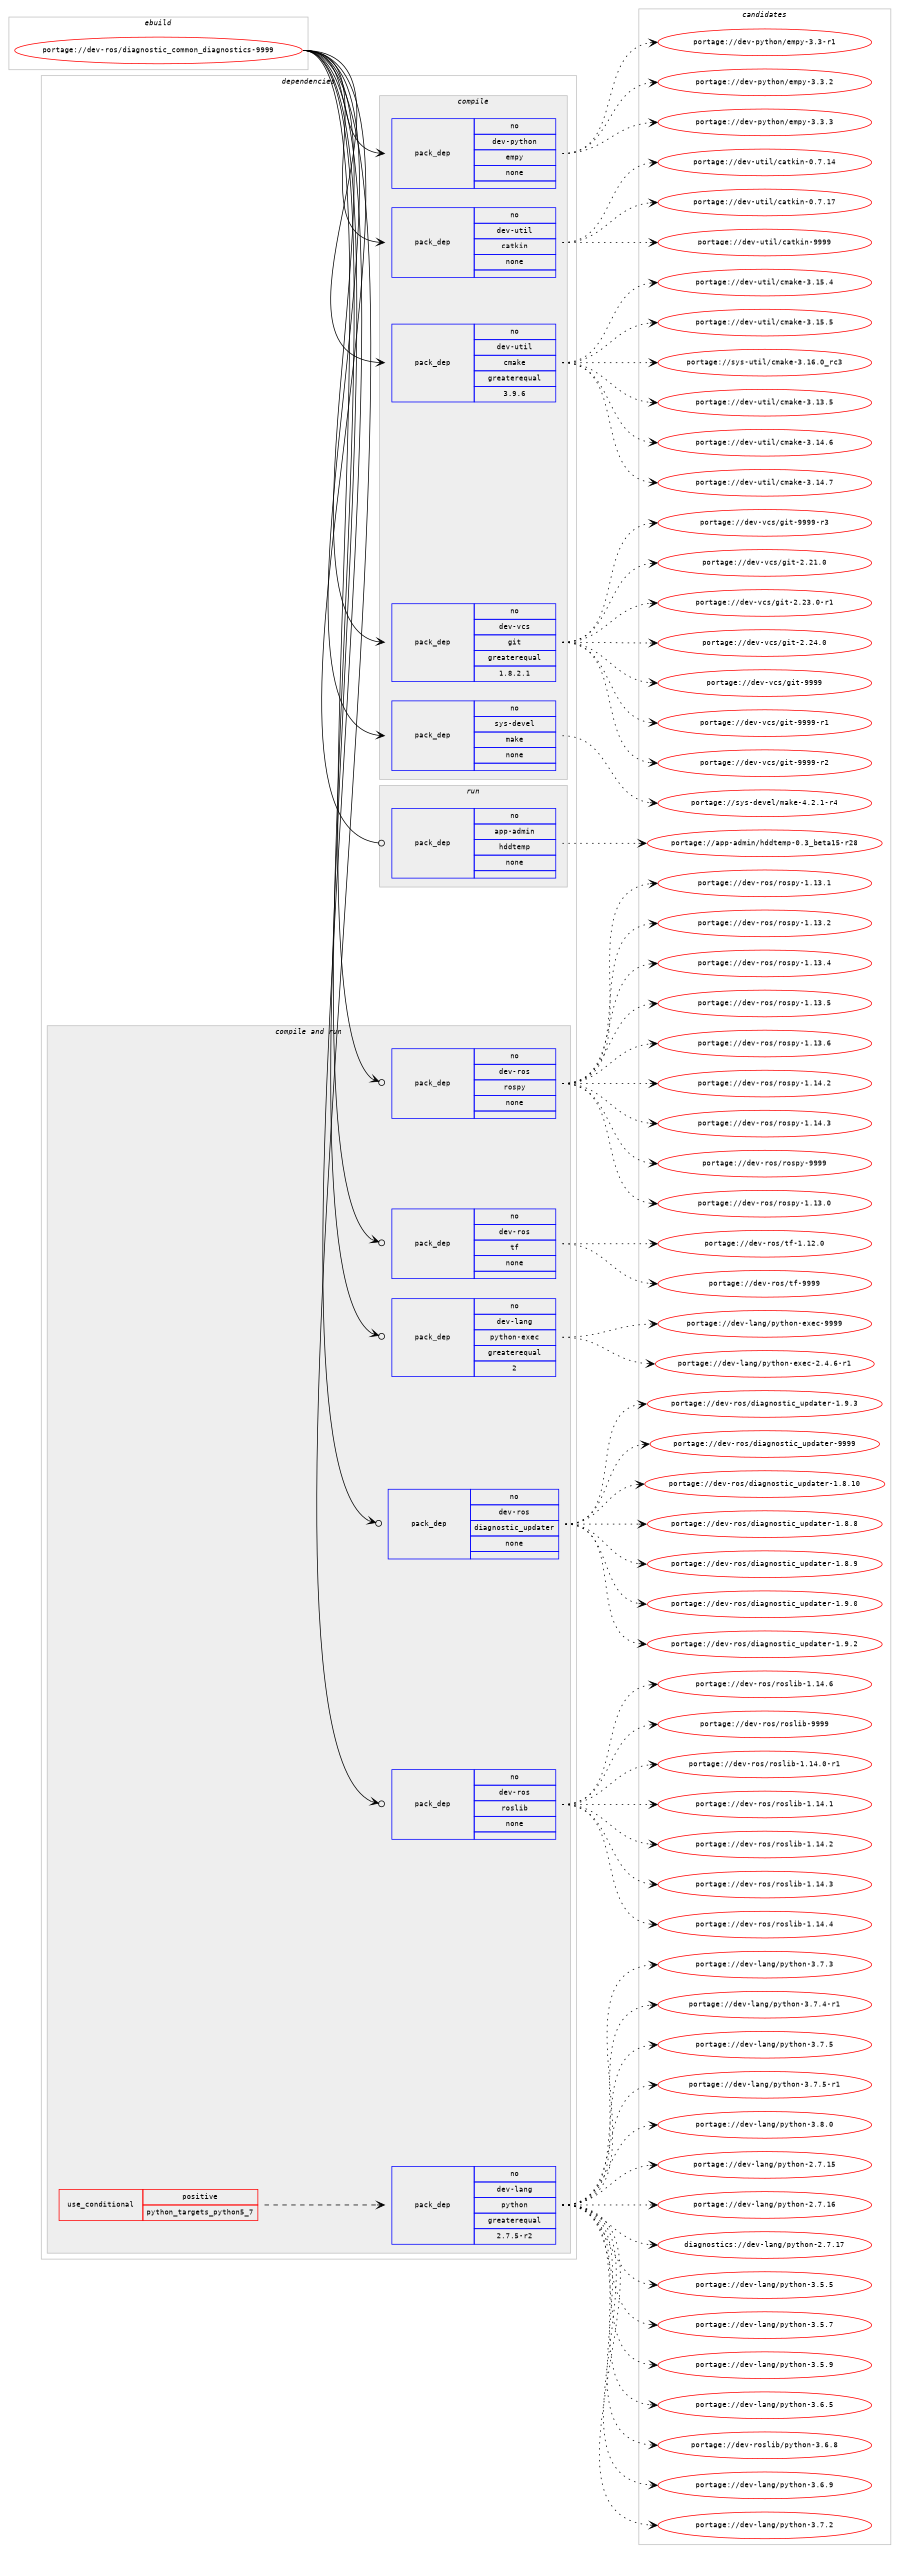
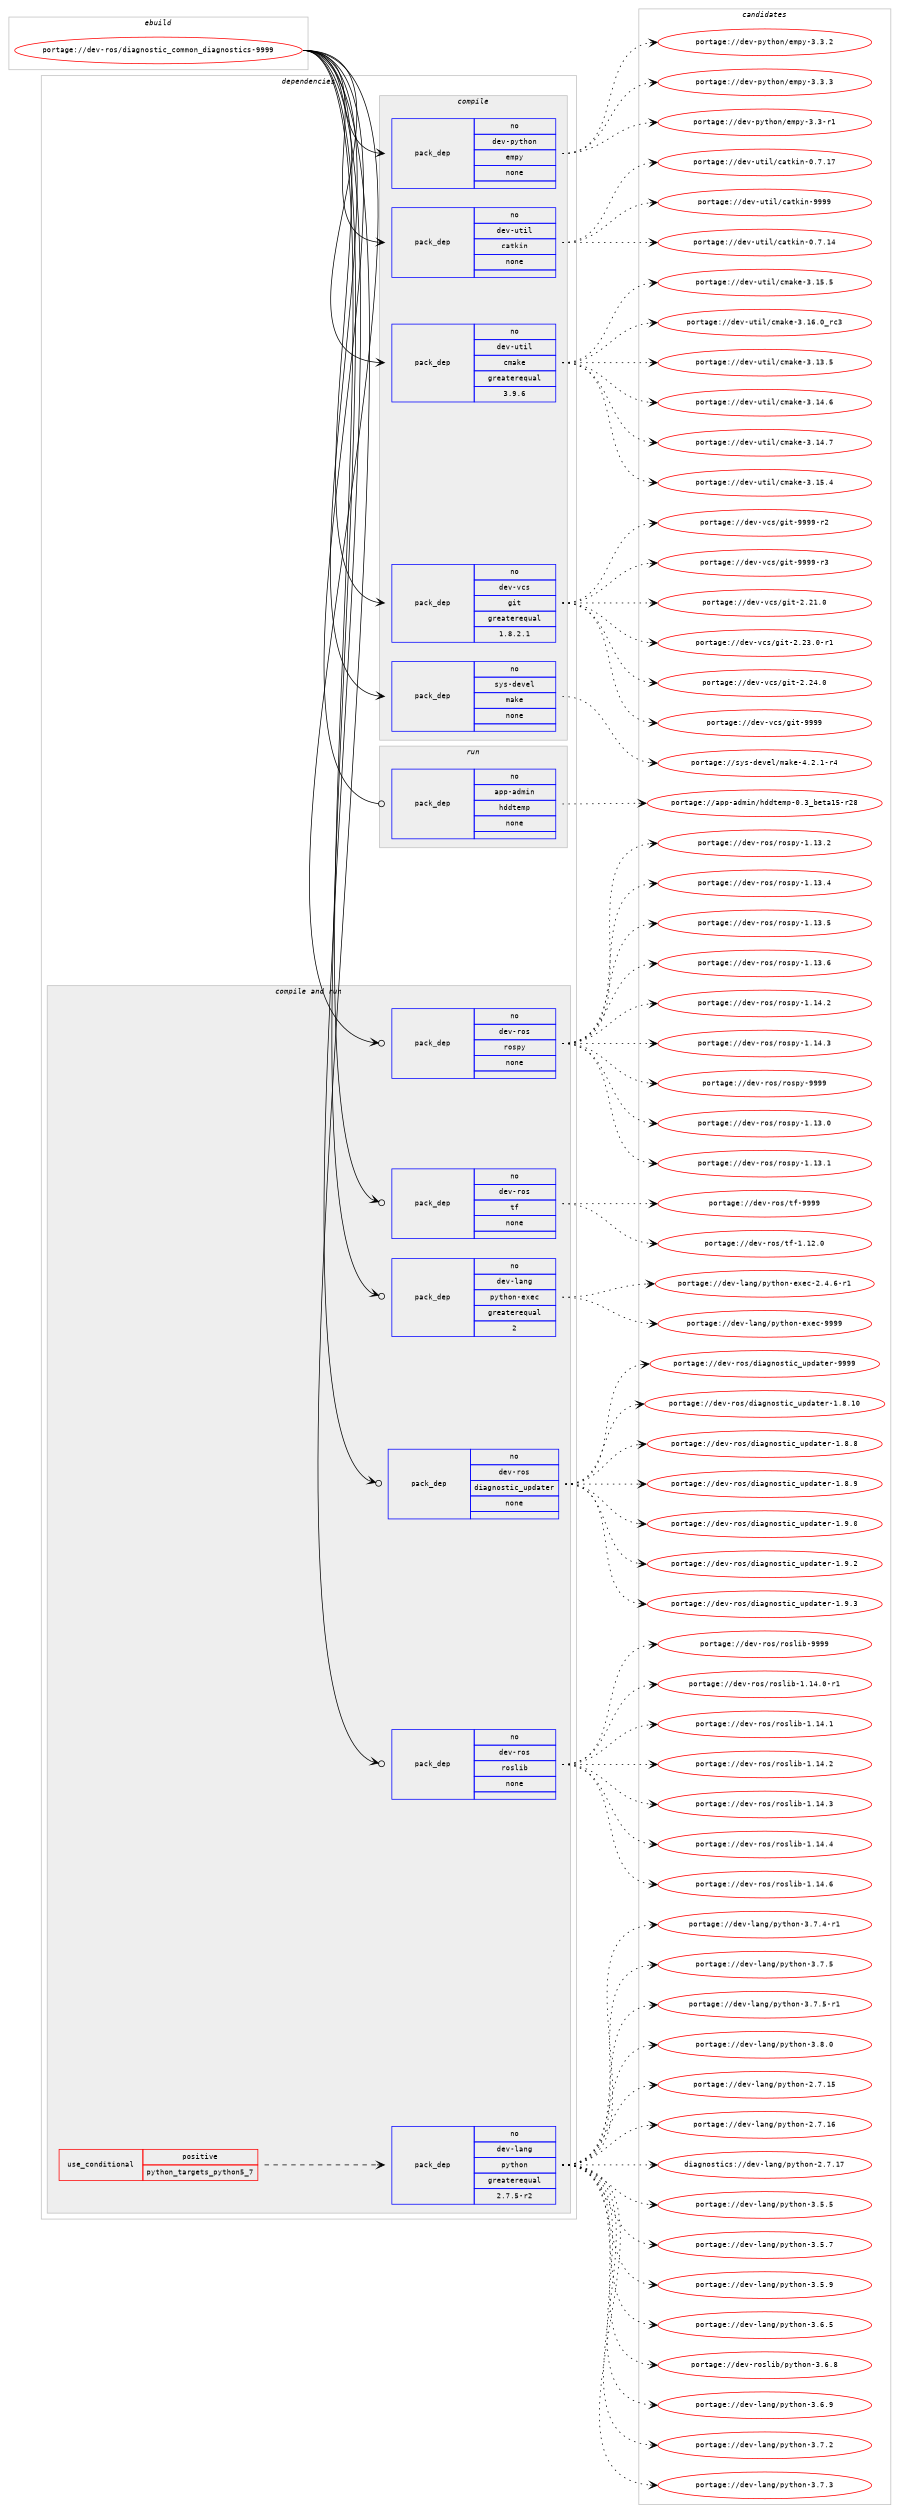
(765, 363) -> (765, 323)
(765, 723) -> none
